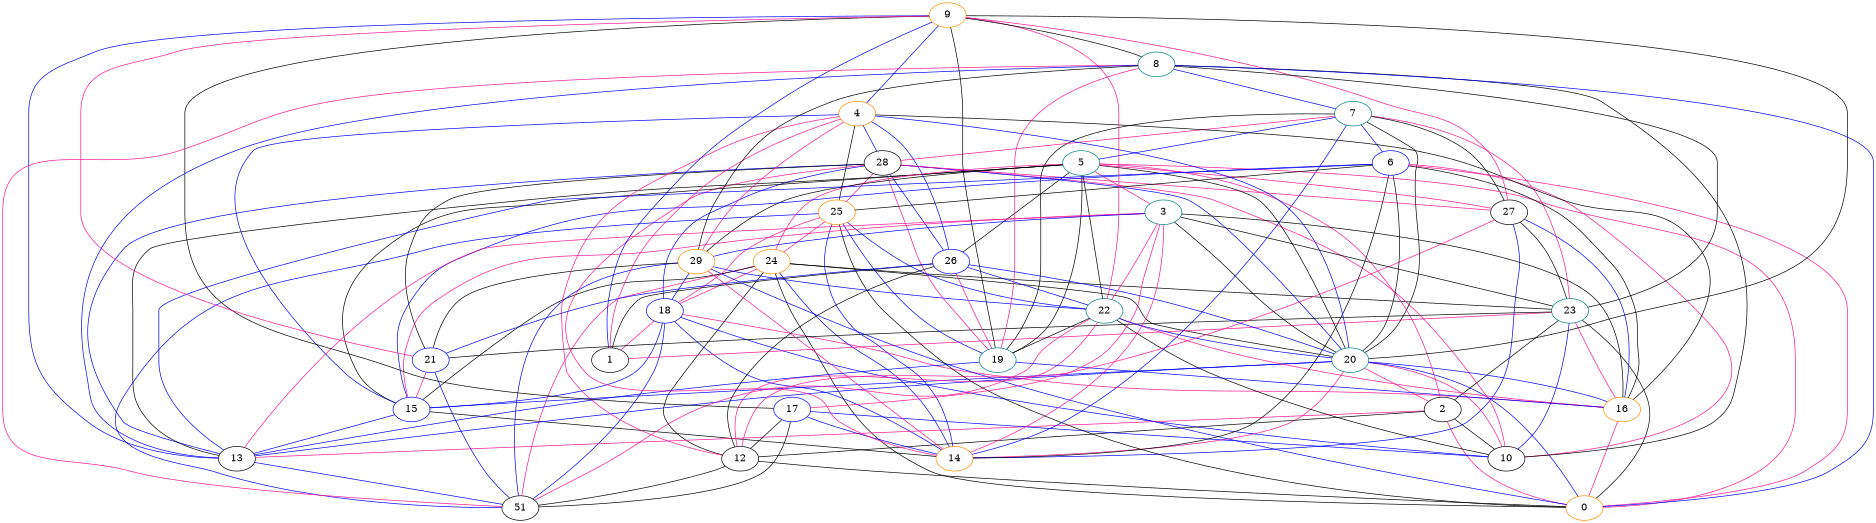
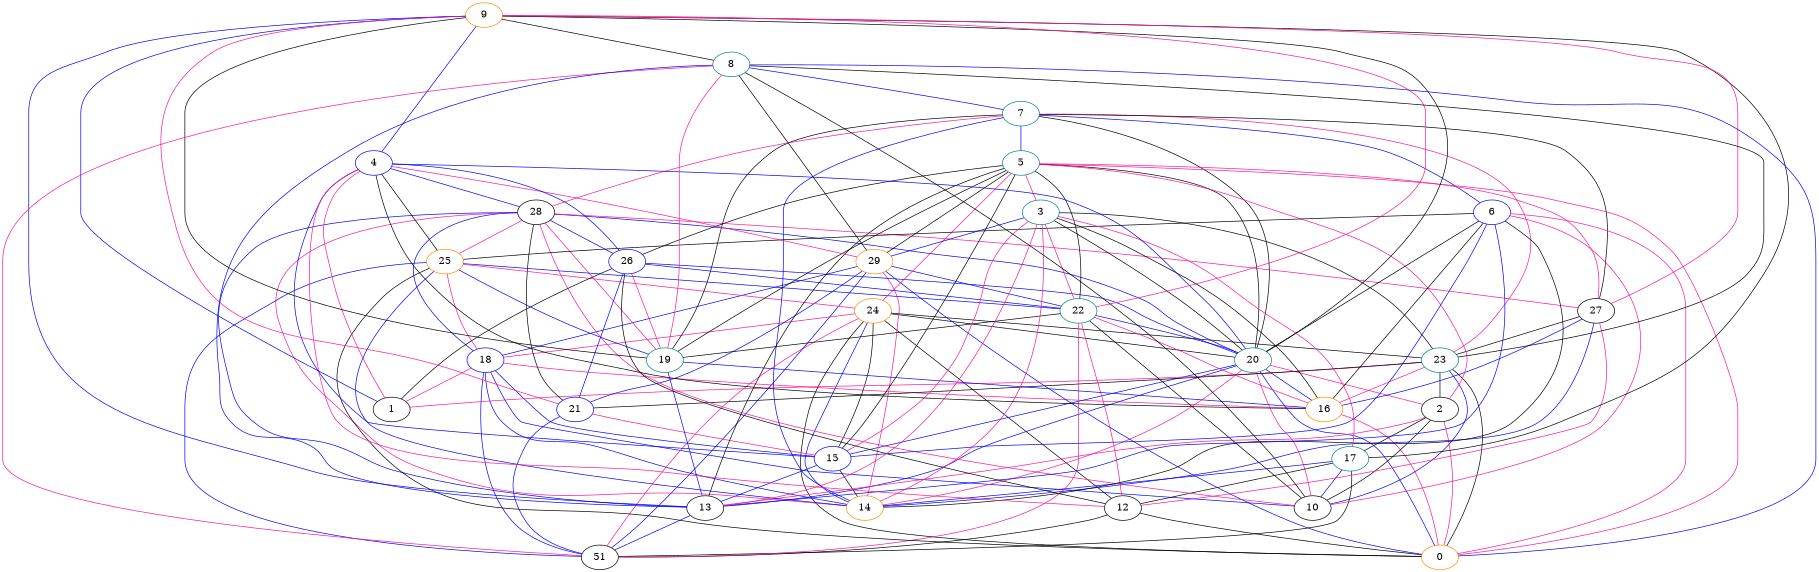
(857, 114) -> (374, 163)
(539, 276) -> (746, 344)
(792, 409) -> (1350, 459)
(1075, 435) -> (1401, 431)
